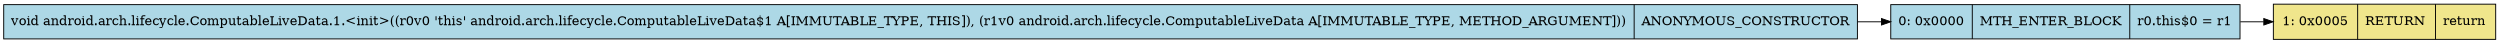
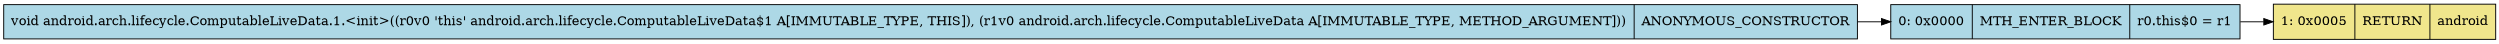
(2464, 21) -> (2463, 21)
